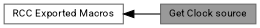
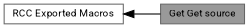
(208, 14) -> (203, 14)
